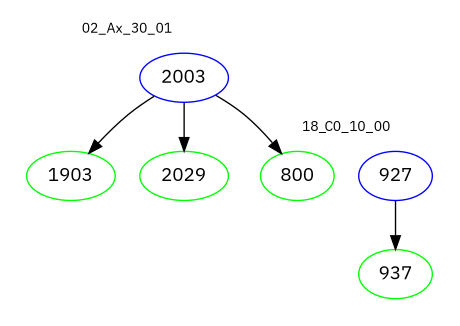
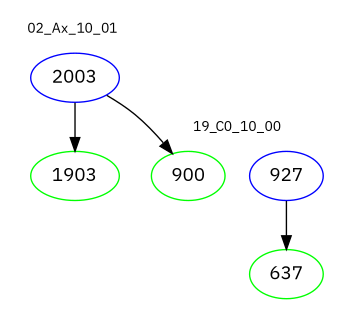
(128, 29) -> (73, 29)
(346, 128) -> (237, 128)
(184, 176) -> none
(297, 176) -> (188, 176)
(396, 274) -> (286, 274)
